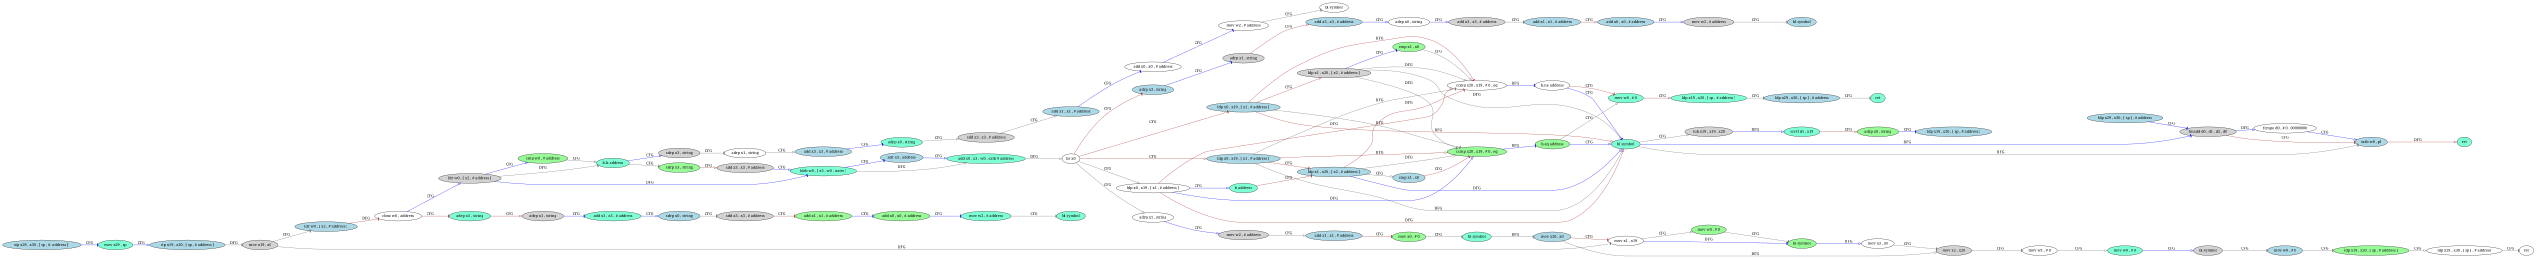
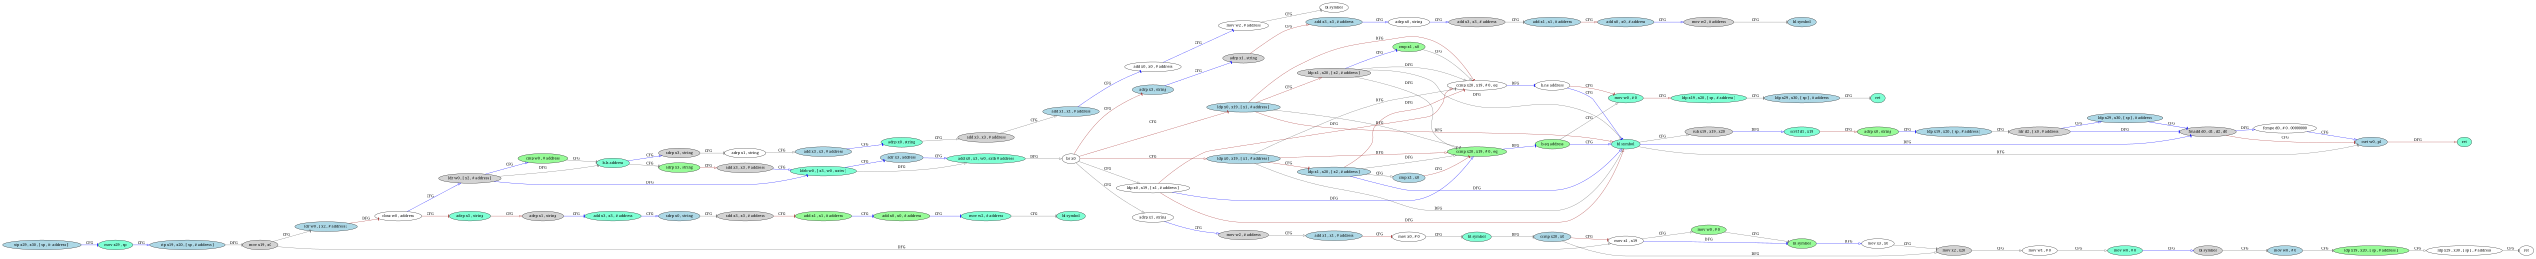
none -> (2040, 132)
(2371, 142) -> (2371, 142)
(581, 161) -> (581, 161)
(1243, 188) -> none
(1409, 237) -> (1409, 237)
(1552, 237) -> (1552, 237)
(943, 249) -> (943, 249)
(1996, 251) -> (1996, 251)
